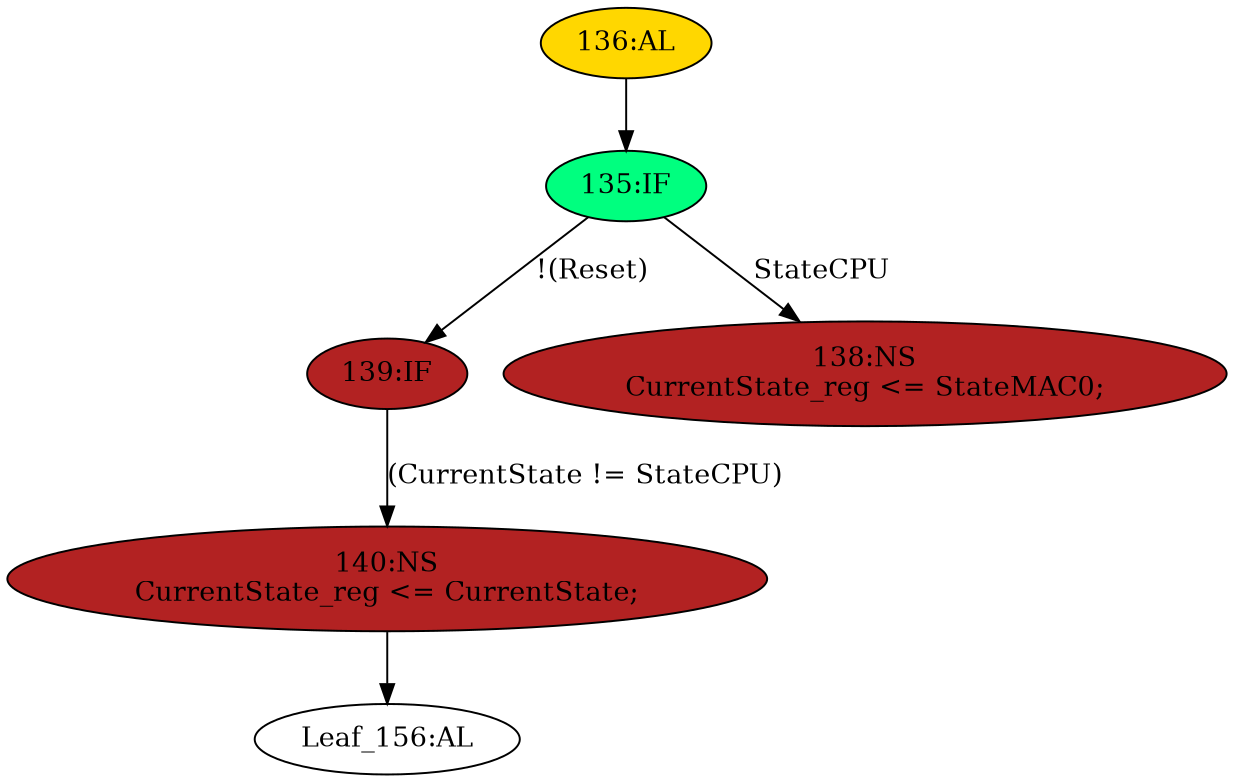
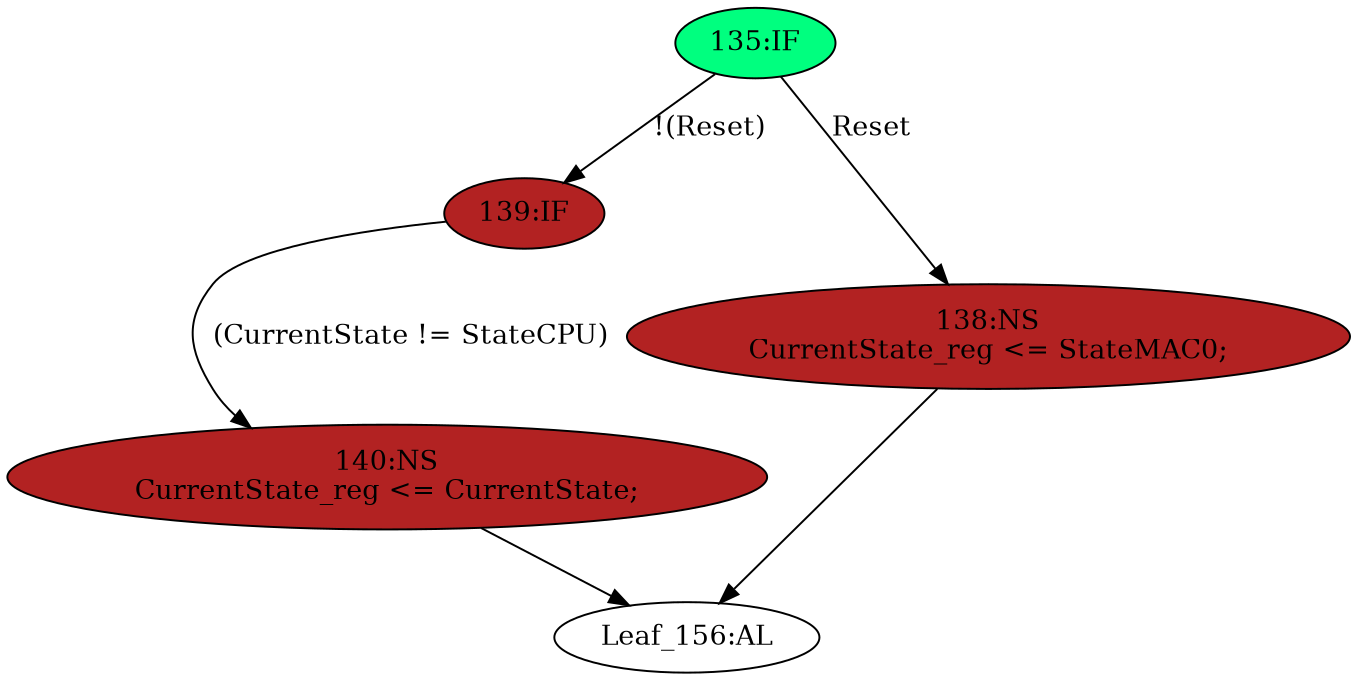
(626, 43) -> none
(822, 271) -> (872, 128)
none -> (836, 489)
